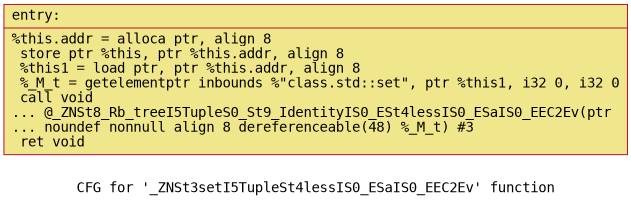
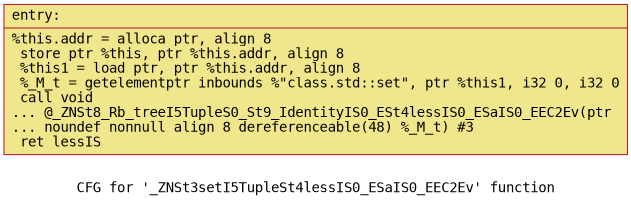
(49, 142) -> (56, 142)
